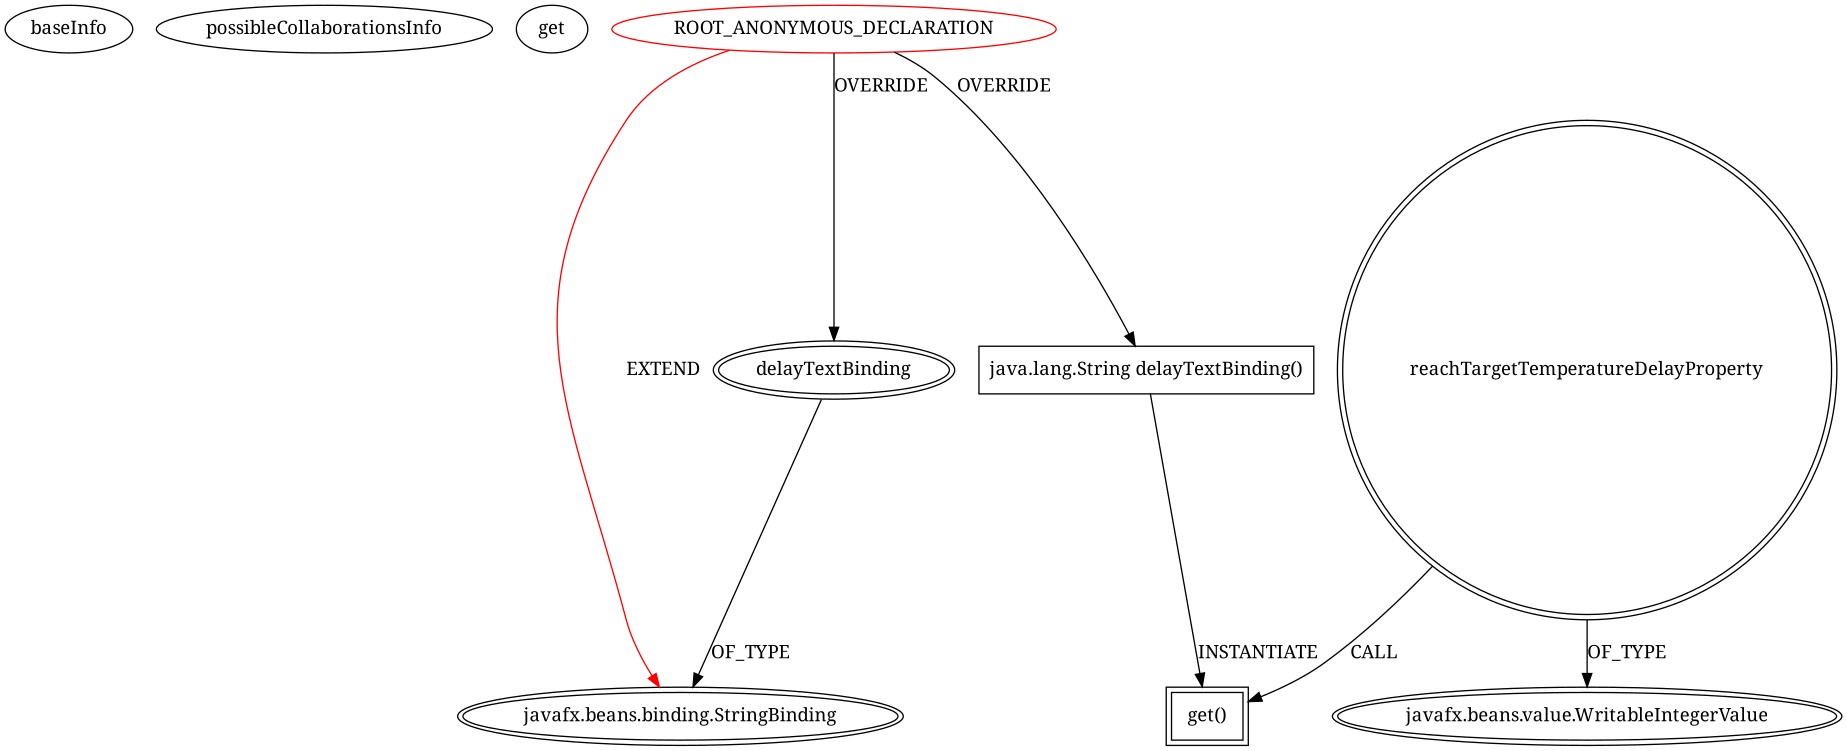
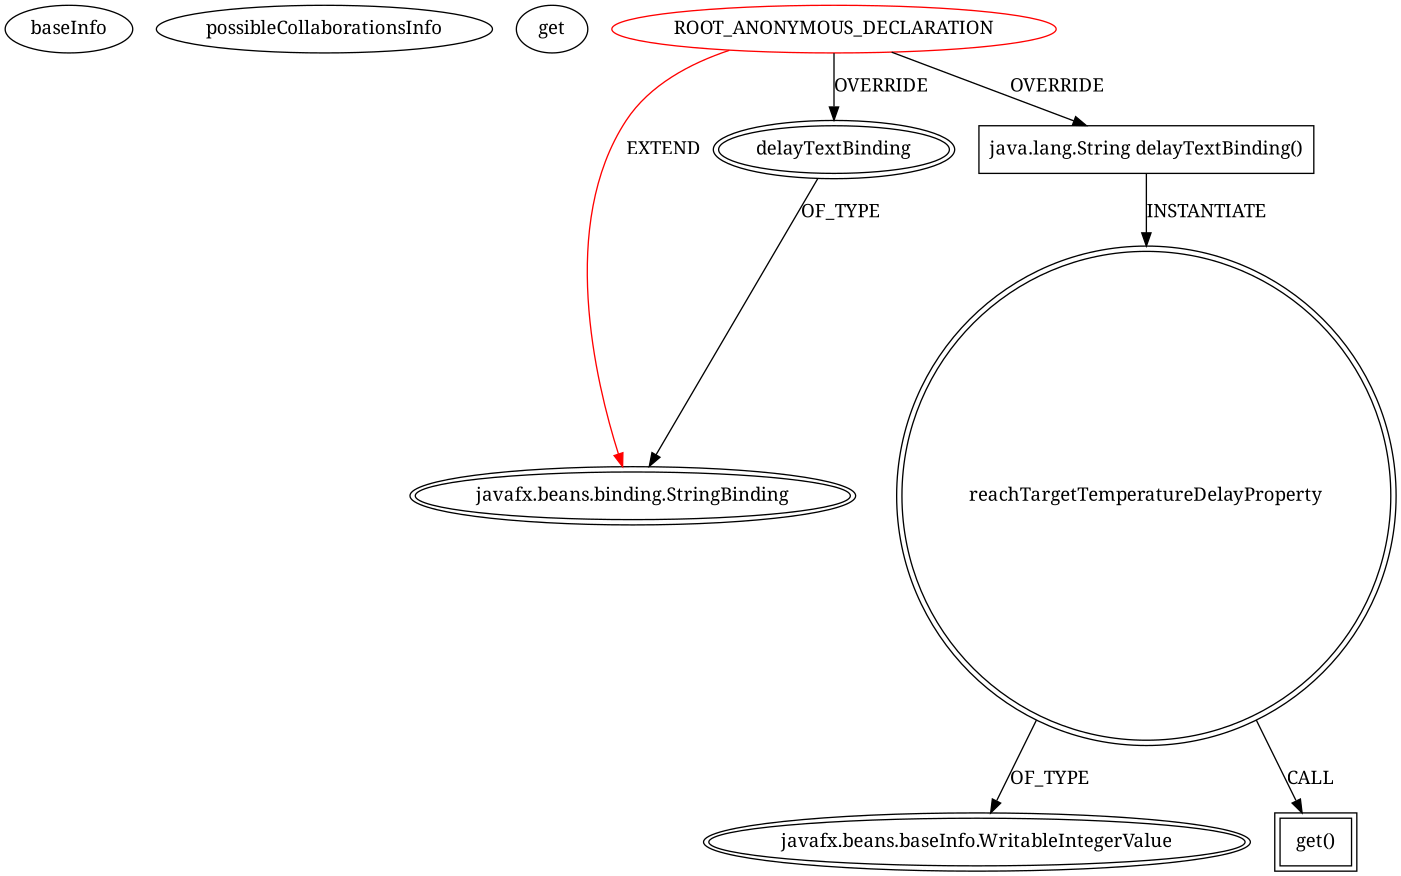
(1175, 534) -> (1146, 203)
(1587, 716) -> (977, 842)
